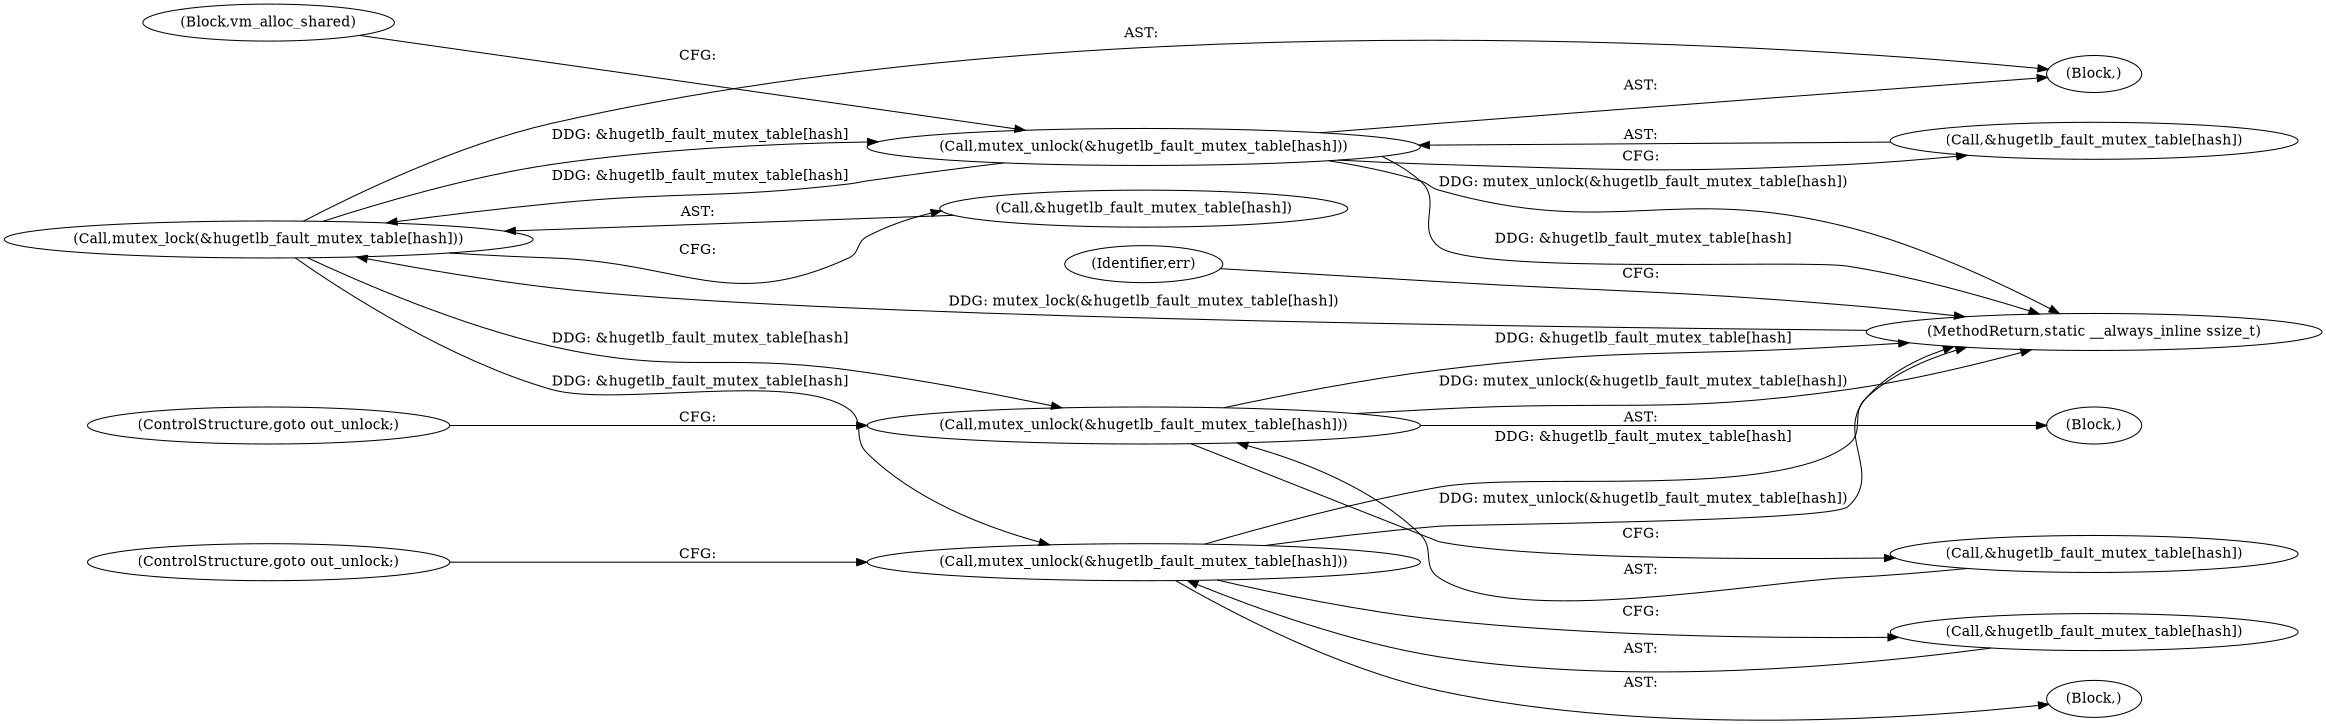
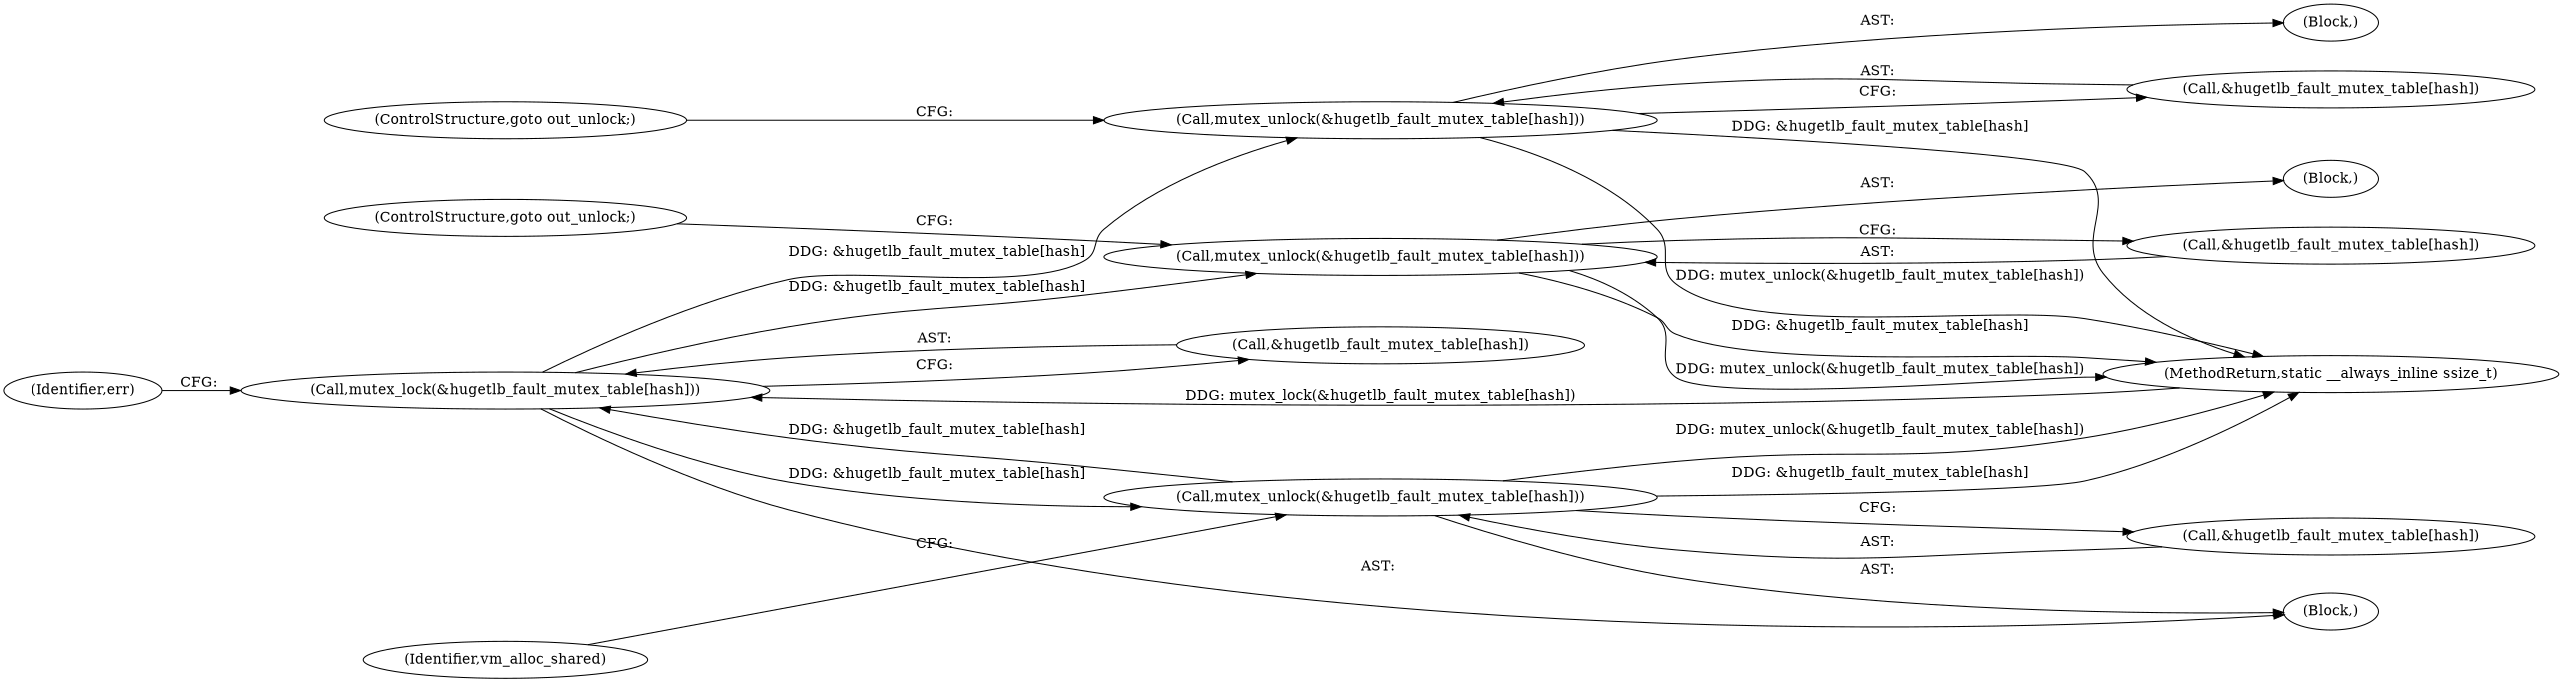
(269, 23) -> (505, 660)
(1588, 289) -> (196, 391)
